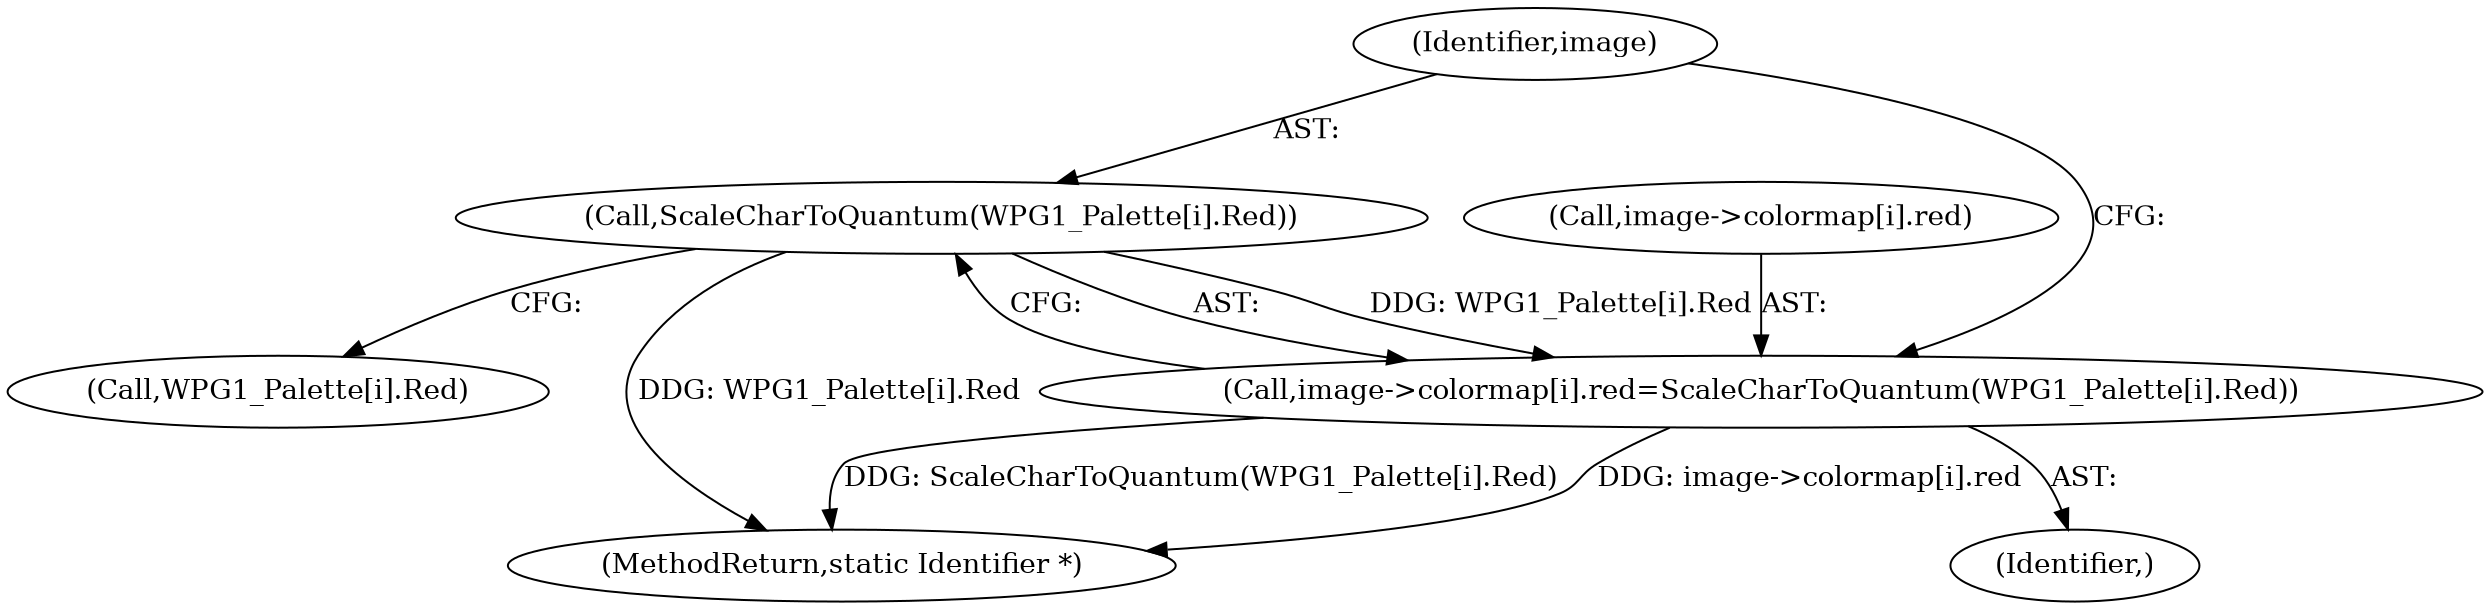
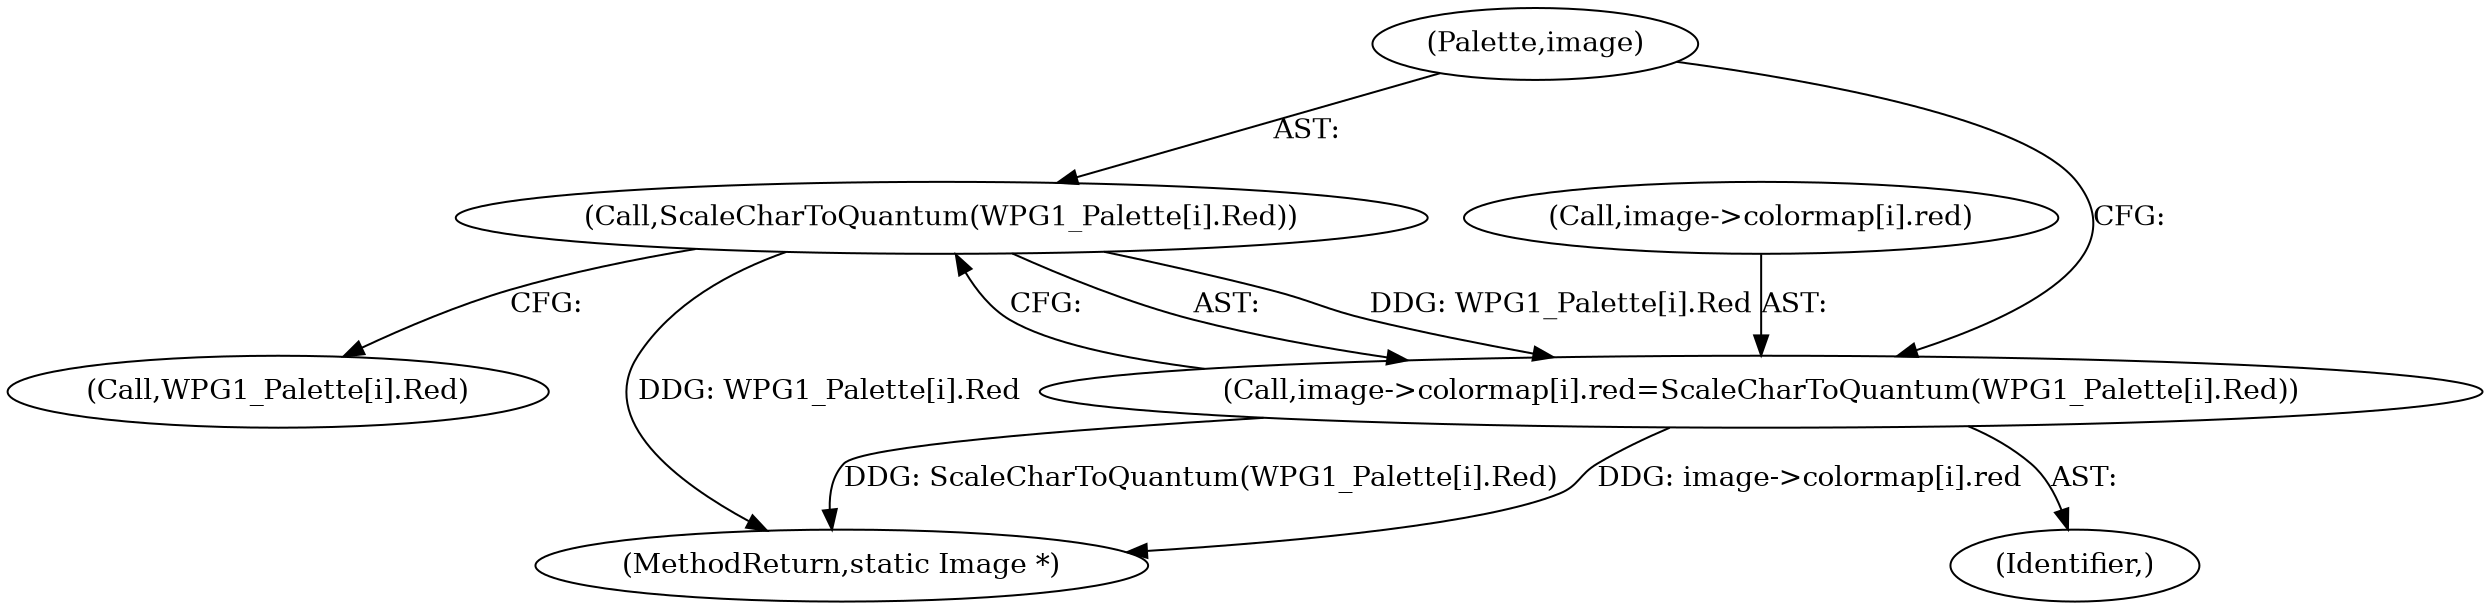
(1535, 44) -> (1535, 44)
(842, 566) -> (842, 566)
